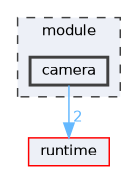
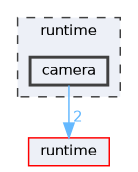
(69, 32) -> (69, 32)
